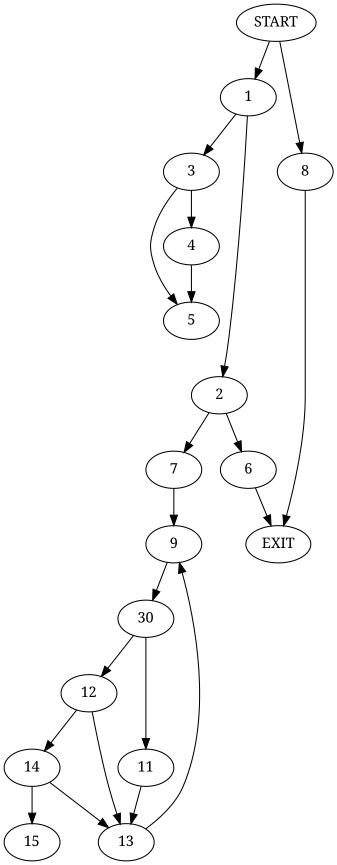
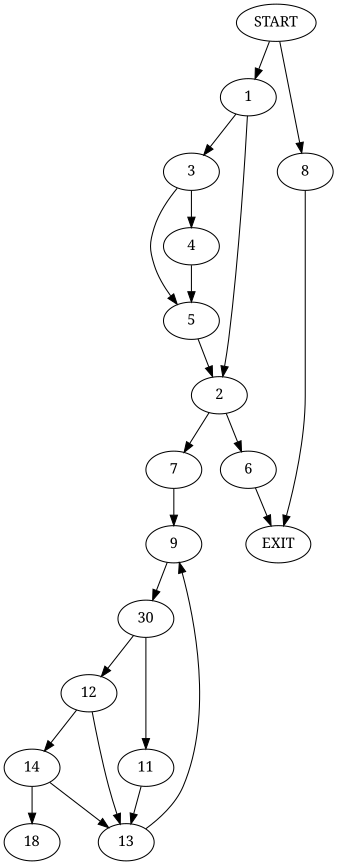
none -> (203, 353)
(32, 842) -> (32, 842)
